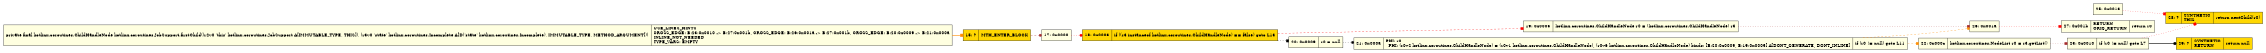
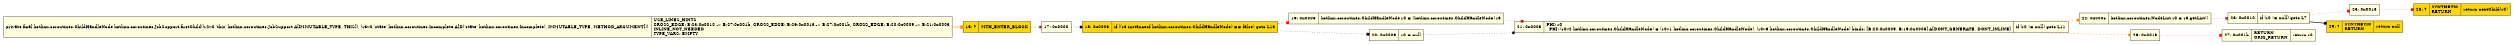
(2189, 20) -> (2442, 12)
(1852, 26) -> (1512, 21)
(2168, 32) -> (2328, 13)
(1076, 35) -> (1076, 27)
